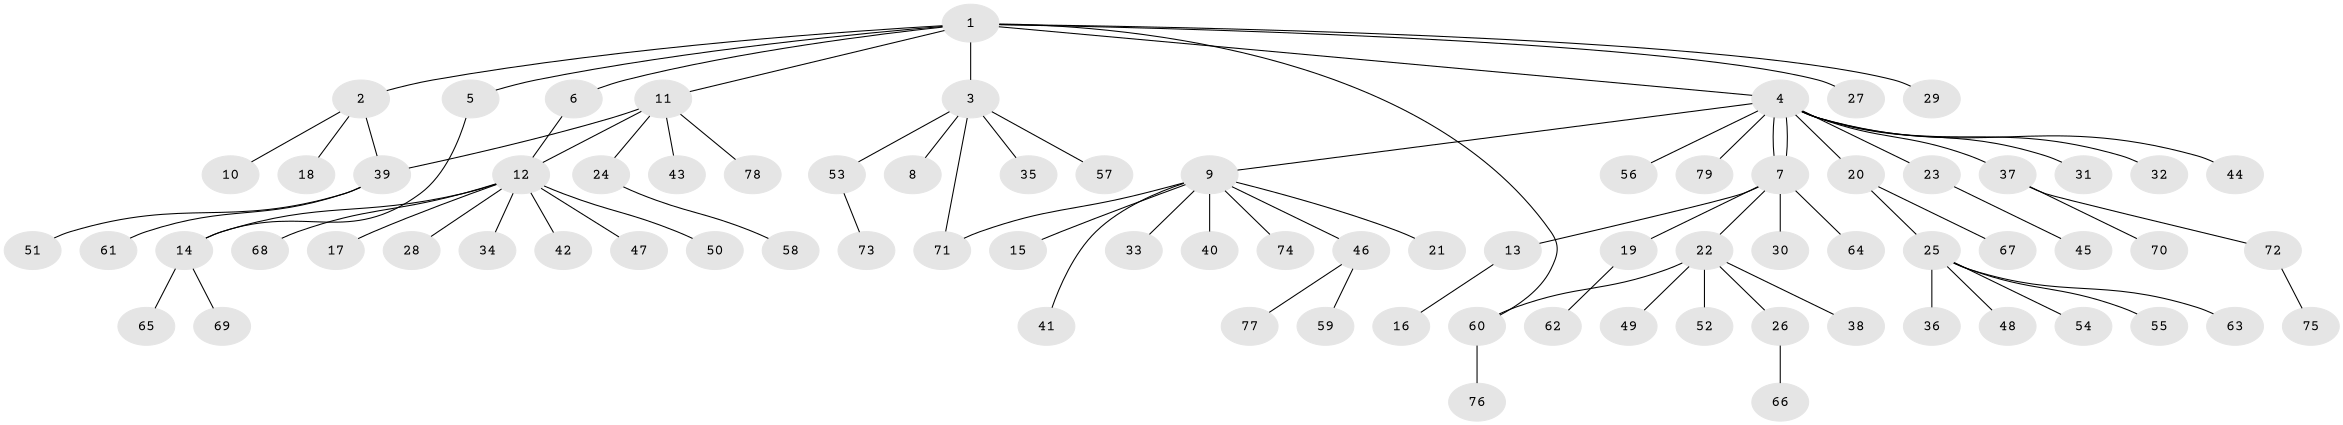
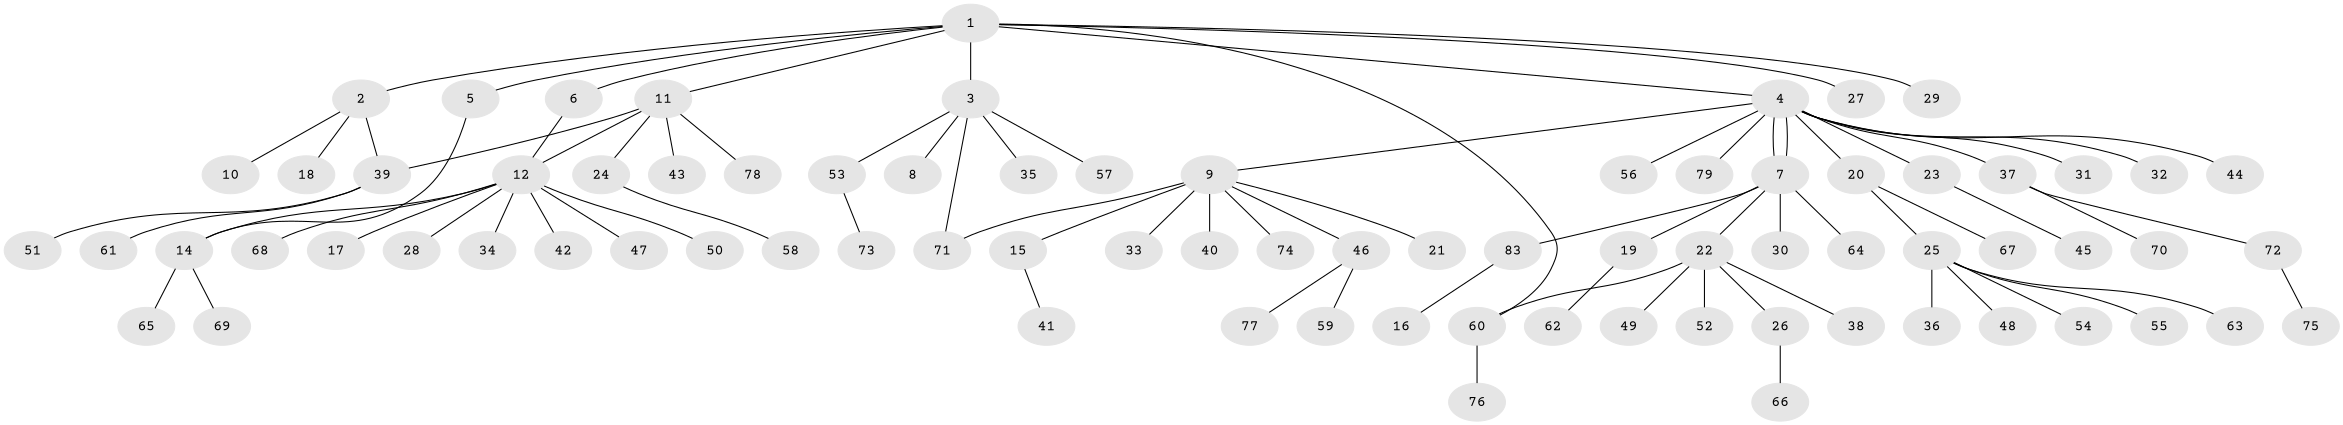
(1101, 227) -> (1032, 288)
(1513, 251) -> (1513, 251)
